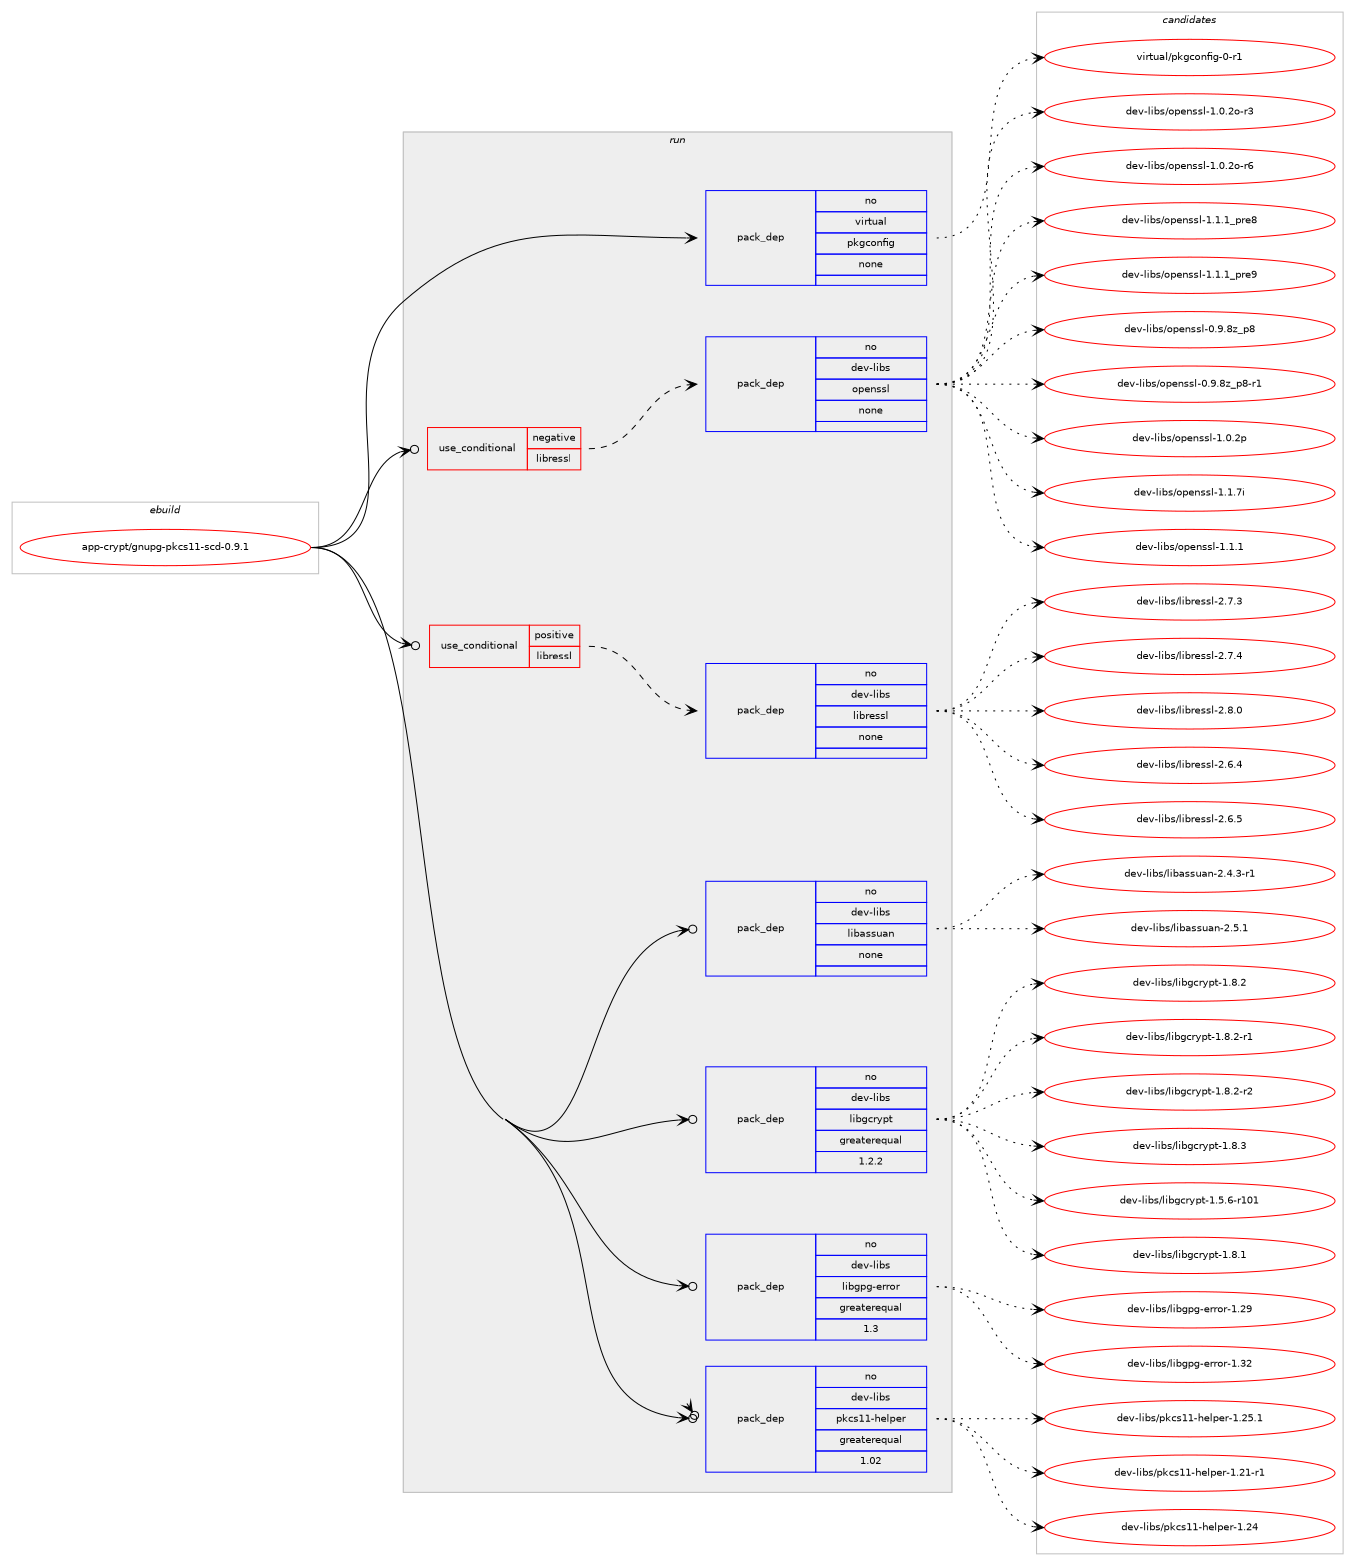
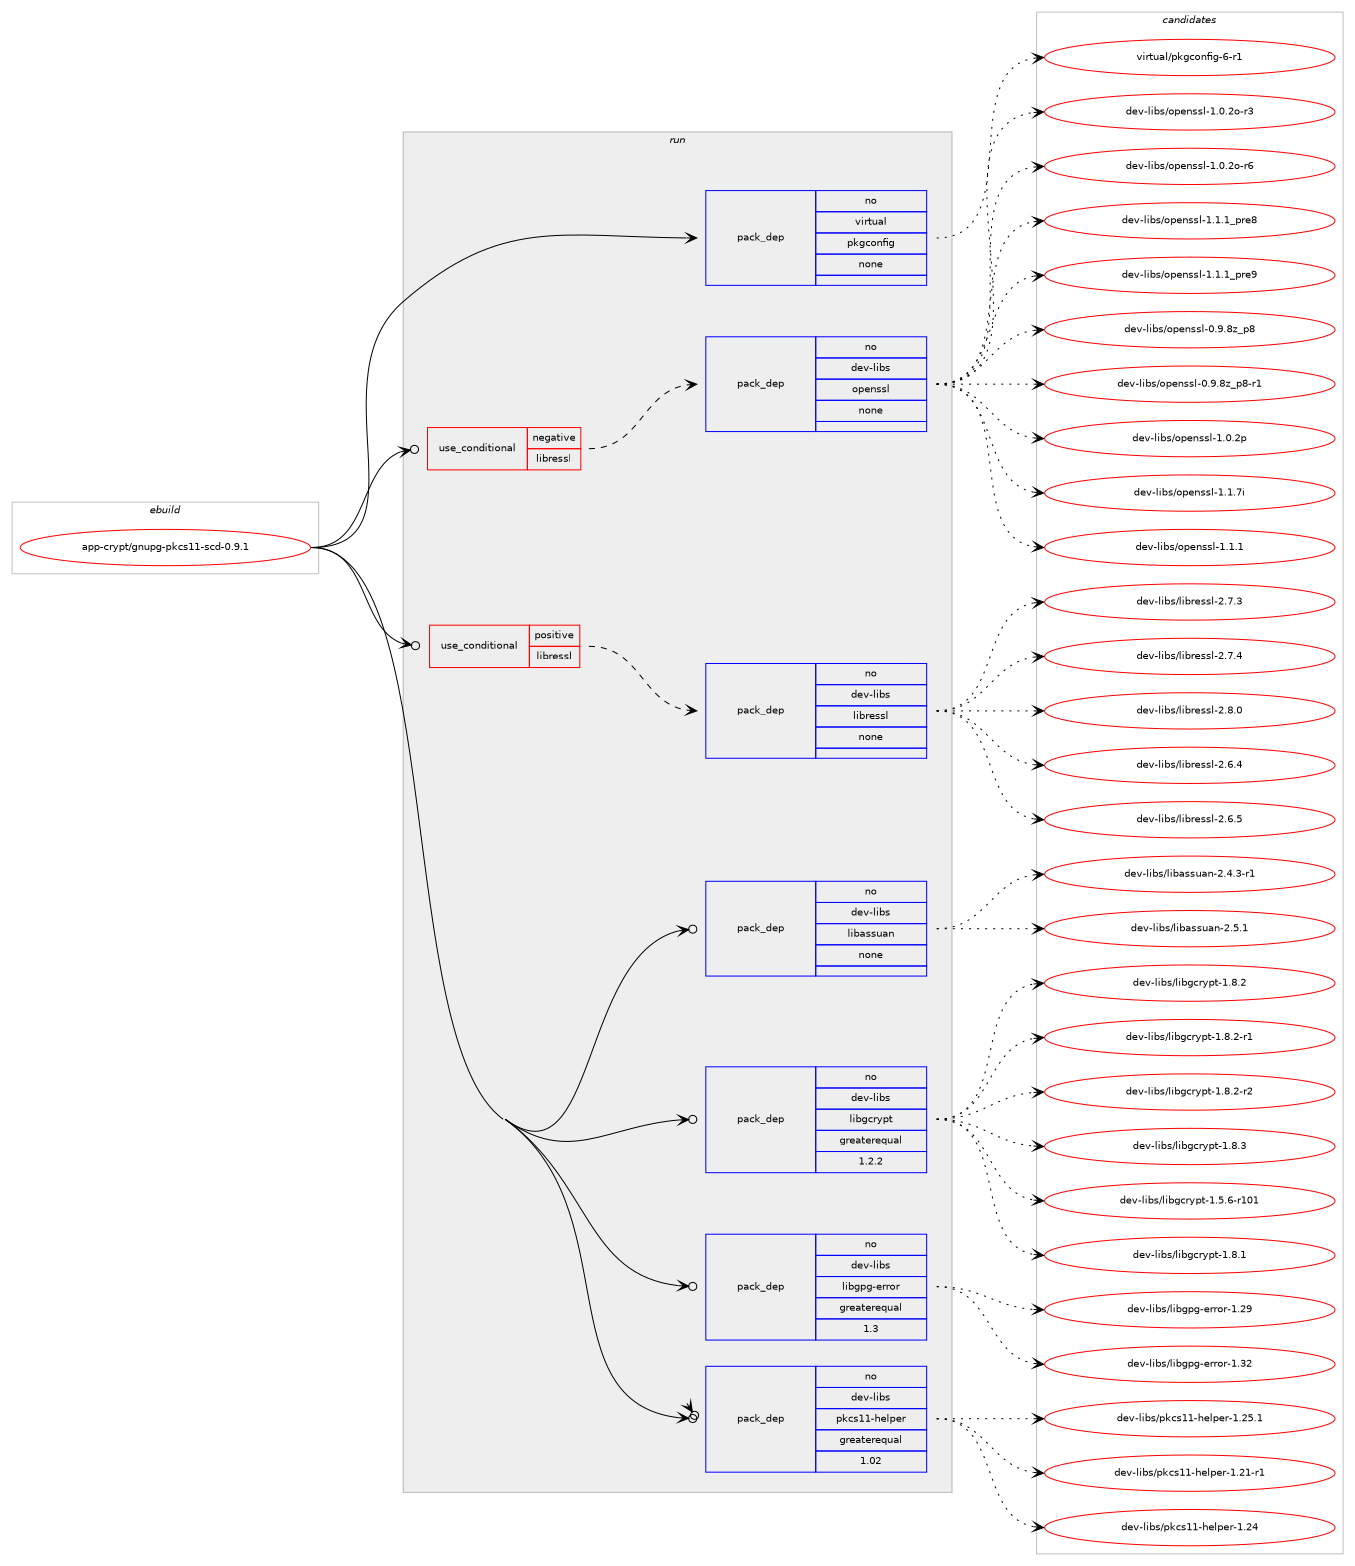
(1190, 57) -> (1190, 57)
